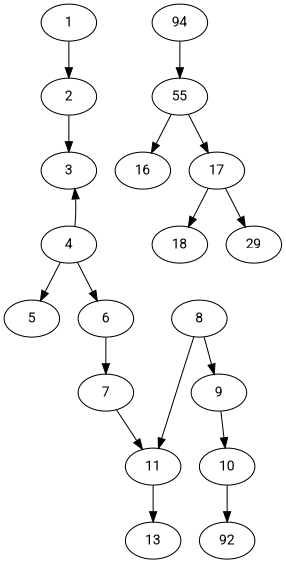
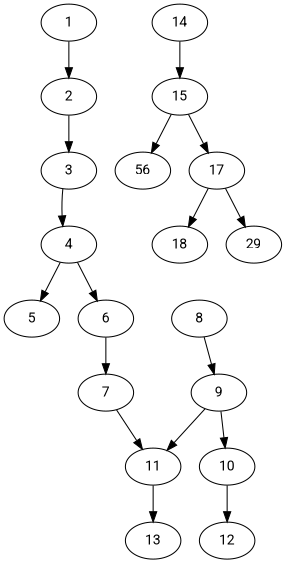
(180, 23) -> (180, 23)
(180, 97) -> (180, 97)
(143, 171) -> (143, 171)
(76, 213) -> (62, 202)
(178, 388) -> (190, 426)
(227, 541) -> (227, 541)
